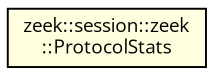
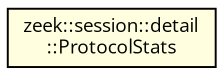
(107, 38) -> (112, 38)
